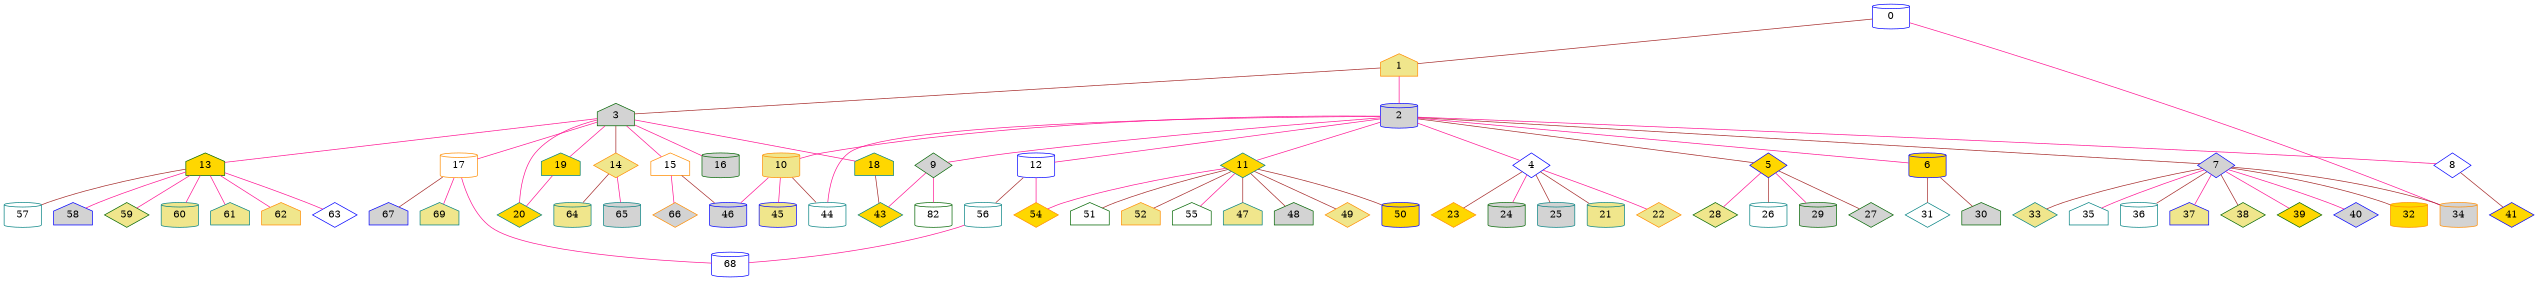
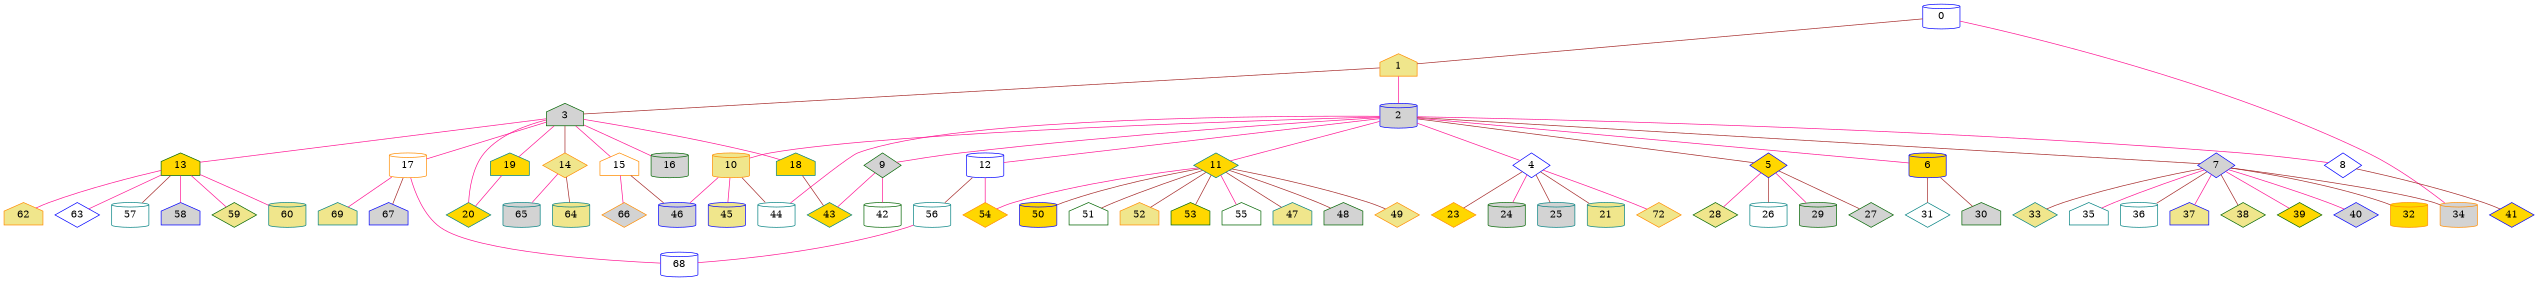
(230, 215) -> none
(933, 215) -> (883, 215)
none -> (1190, 215)
(1659, 215) -> (1659, 215)
